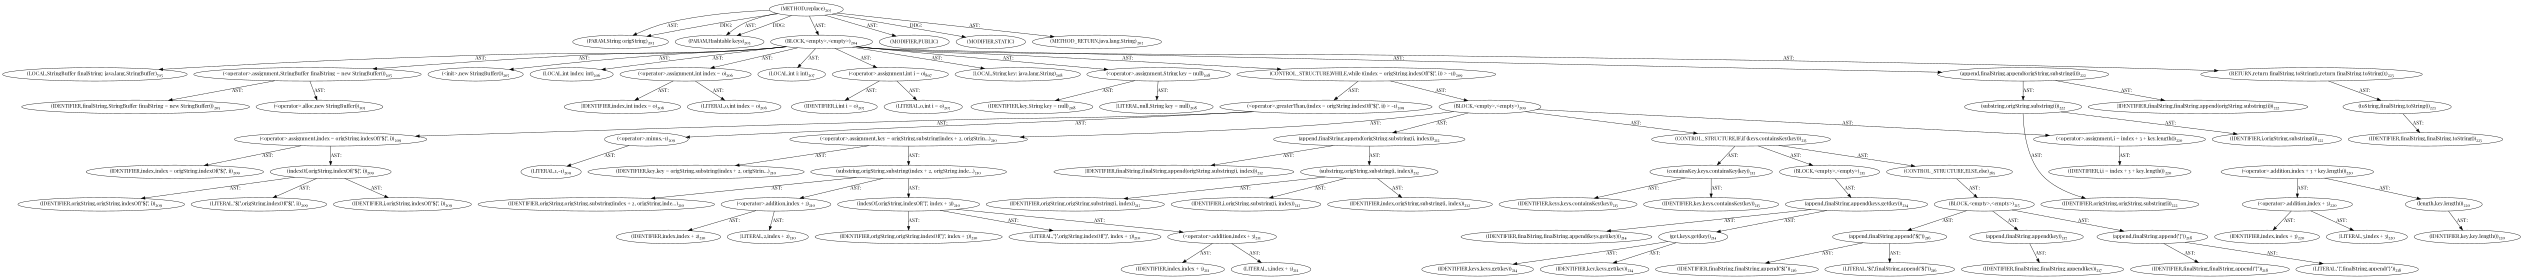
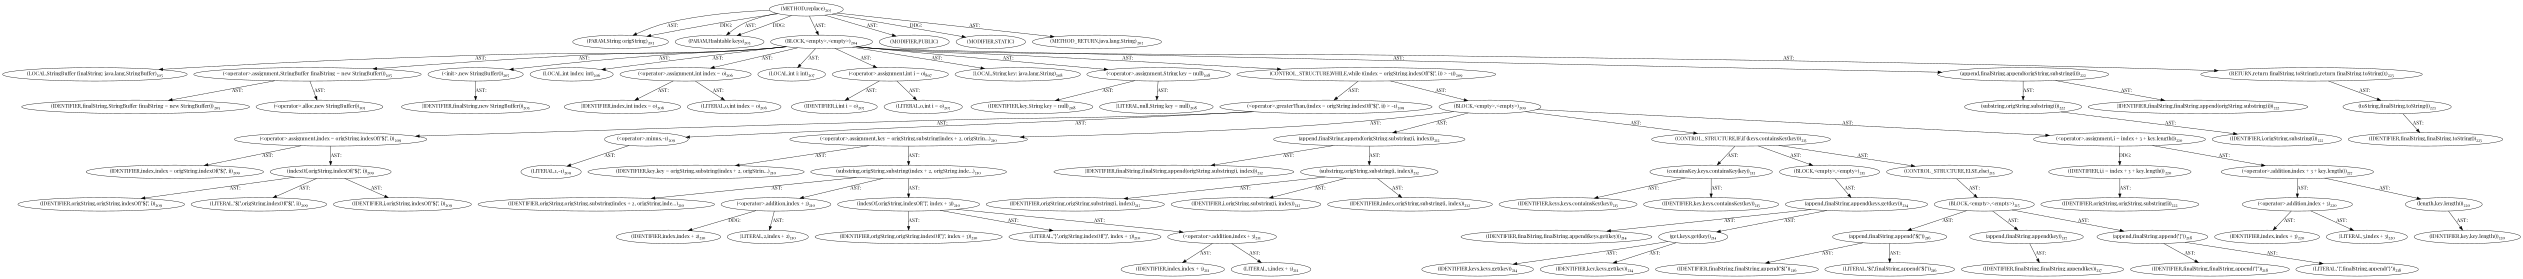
(160, 74) -> (160, 74)
none -> (476, 107)
none -> (2207, 155)
(2126, 156) -> (2126, 156)
(2036, 167) -> (2120, 186)
(1992, 171) -> (1992, 171)
(2350, 171) -> (2350, 171)
(735, 221) -> (735, 221)
